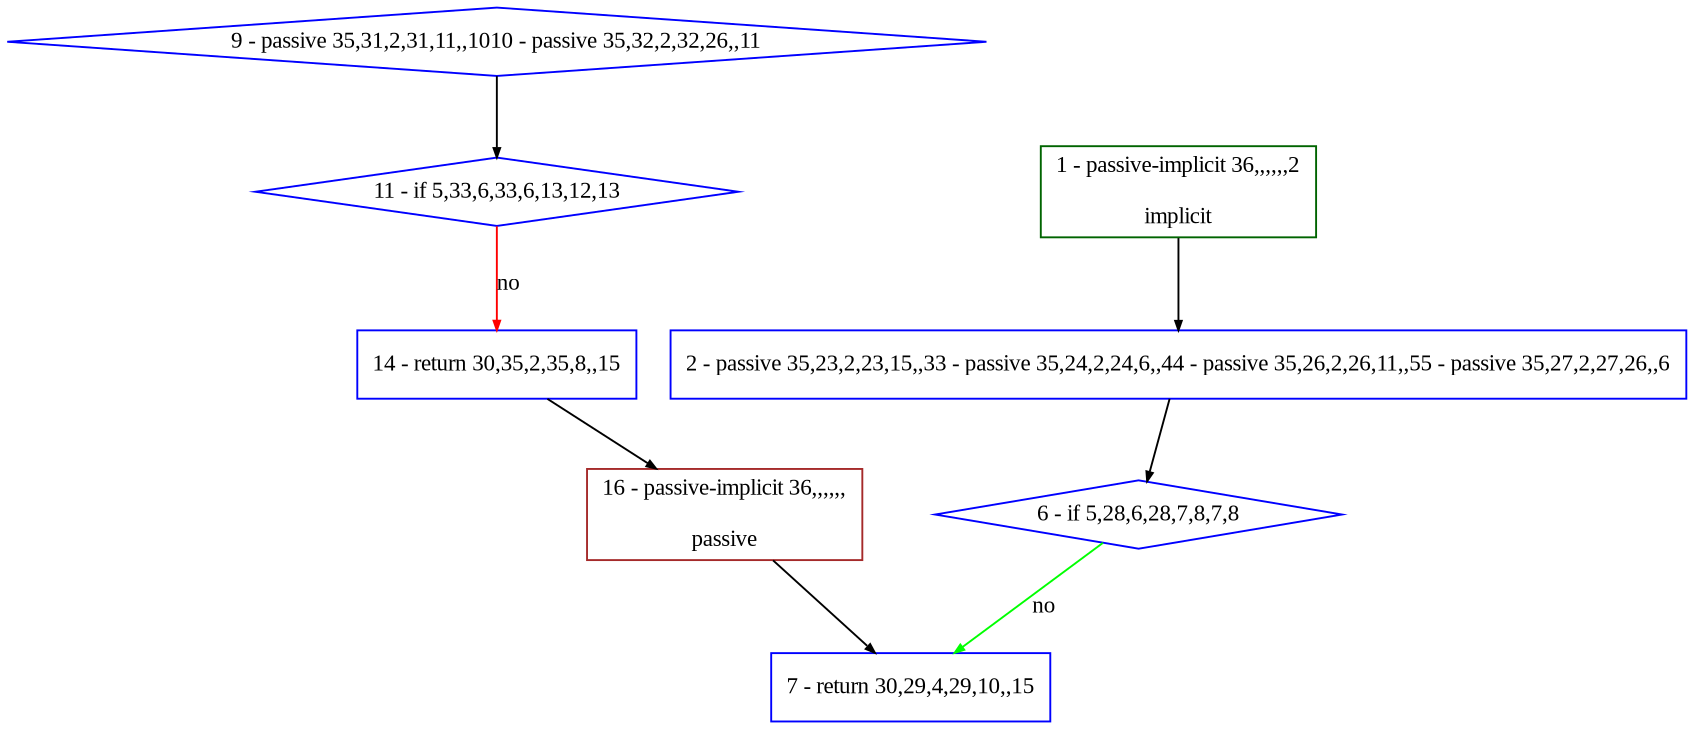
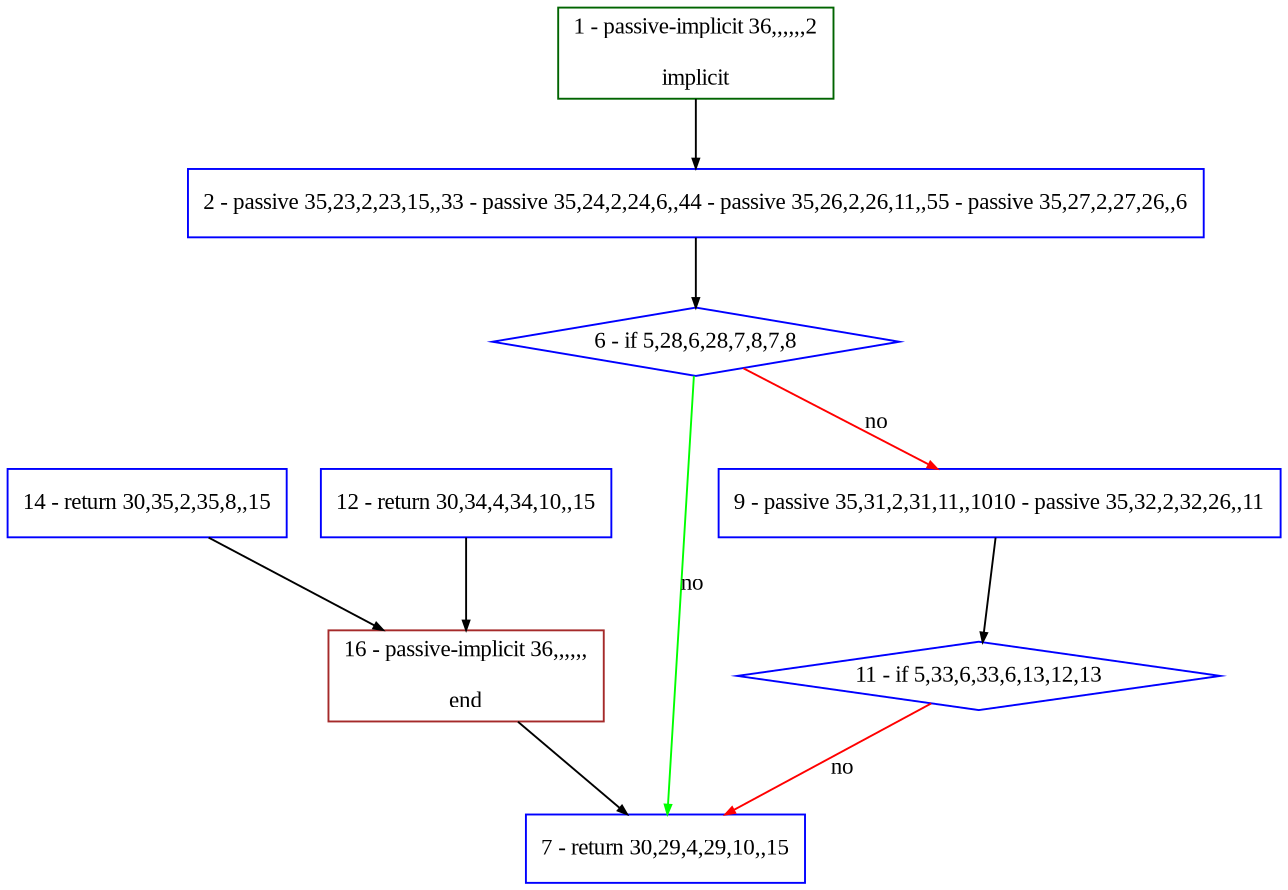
(497, 42) -> (1000, 503)
(497, 273) -> (833, 757)
none -> (836, 416)
none -> (466, 503)
(725, 515) -> (466, 676)
